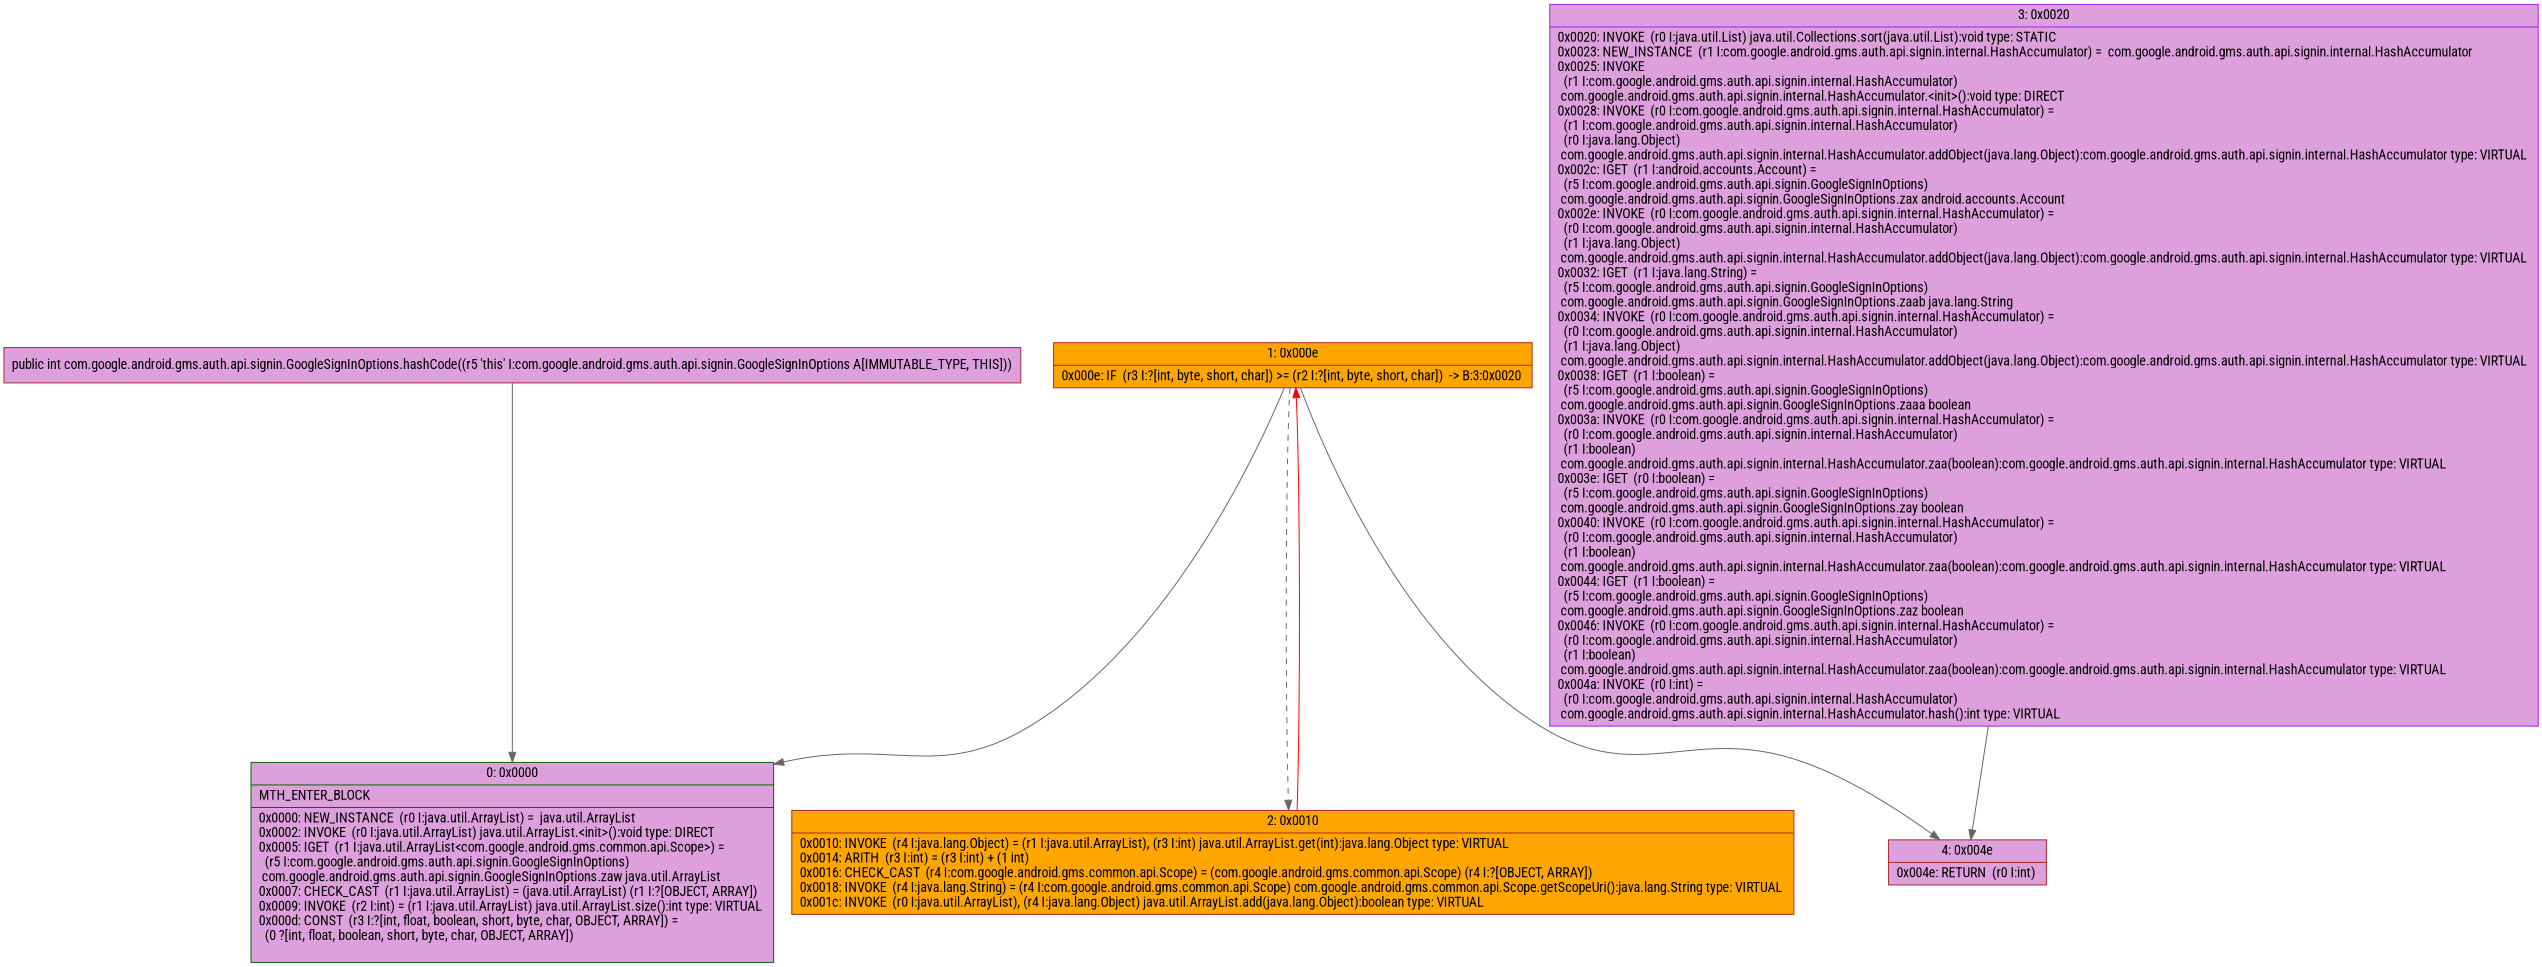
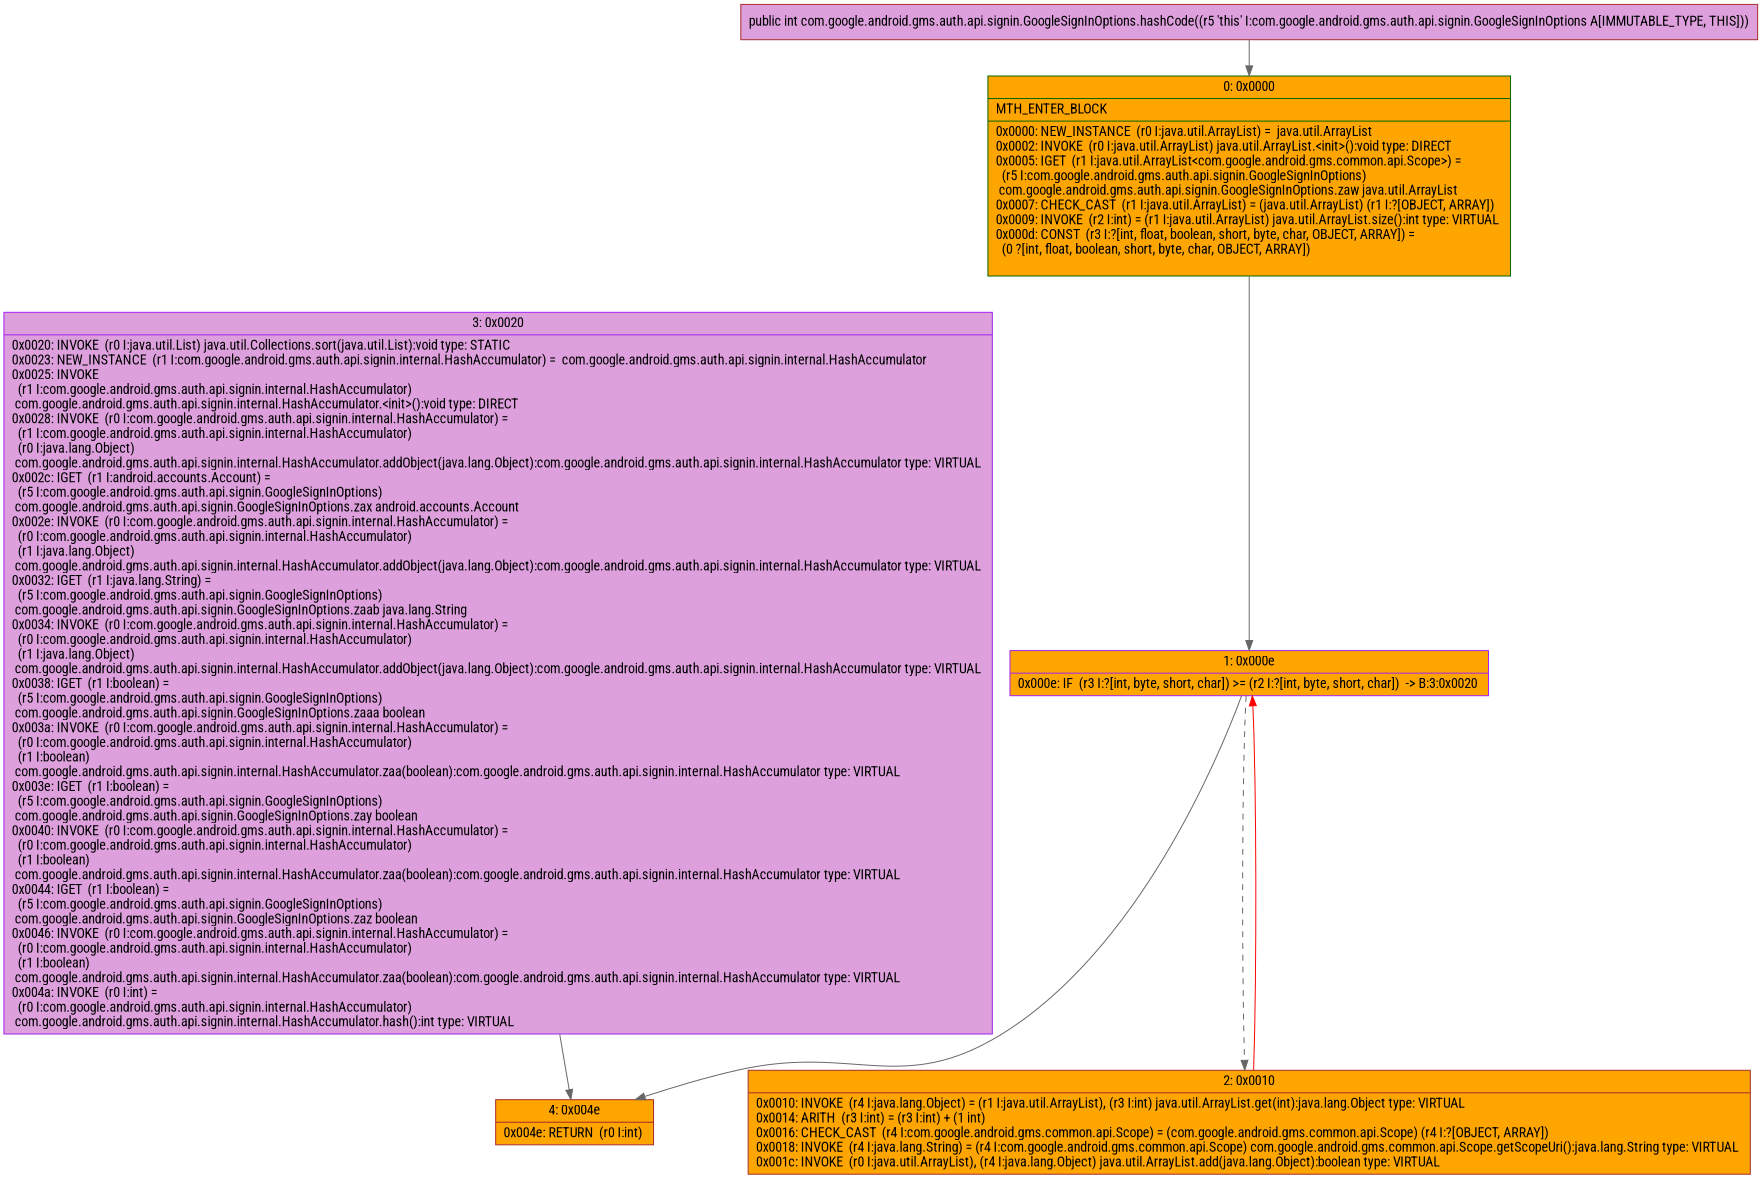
(1293, 365) -> (1249, 673)
(1638, 479) -> (92, 787)
(1099, 671) -> (1249, 458)
(512, 862) -> (1249, 176)
(1967, 862) -> (575, 1122)
